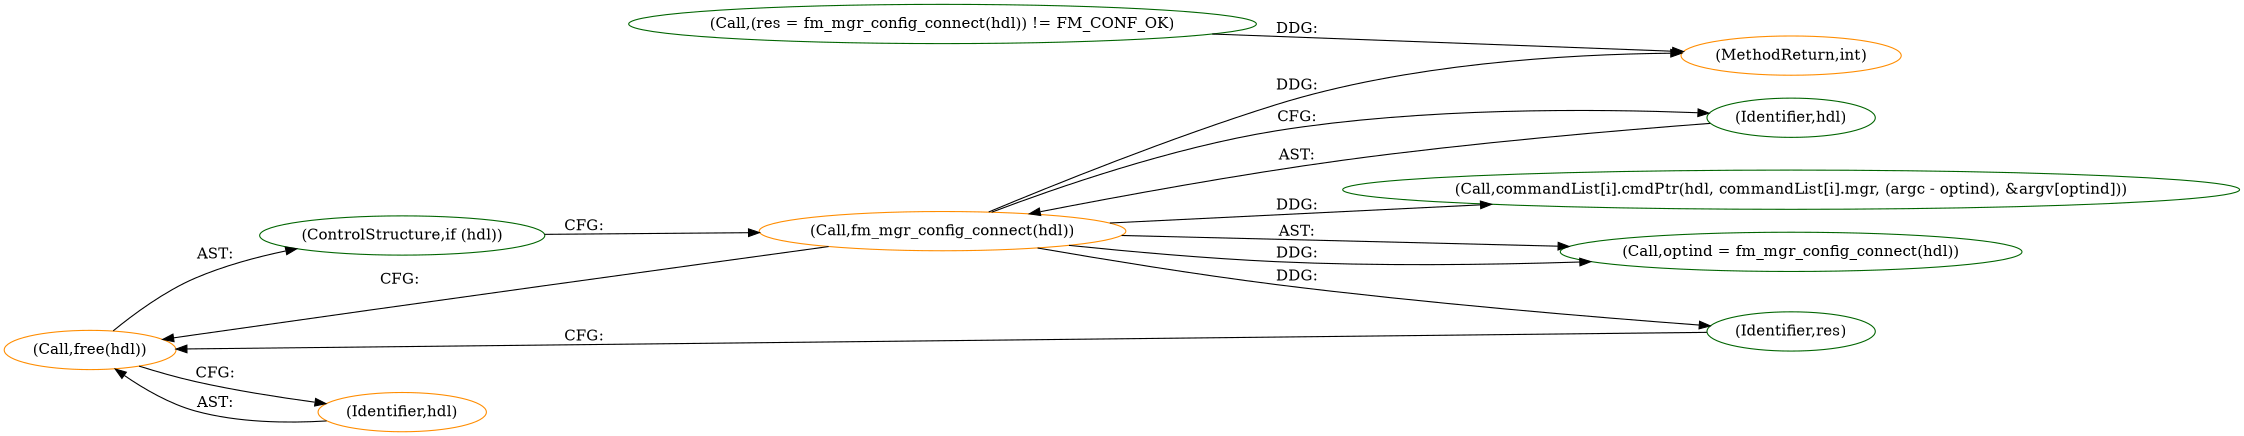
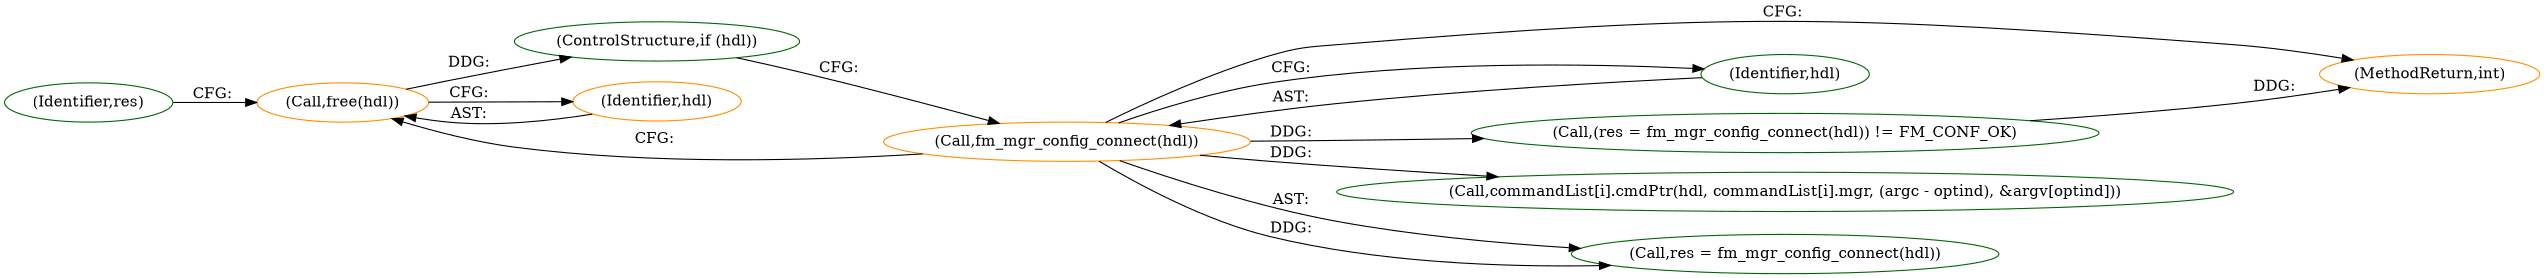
(1300, 86) -> (1785, 13)
(1791, 252) -> (1785, 254)
(218, 255) -> (472, 63)
(1367, 295) -> (1361, 140)
